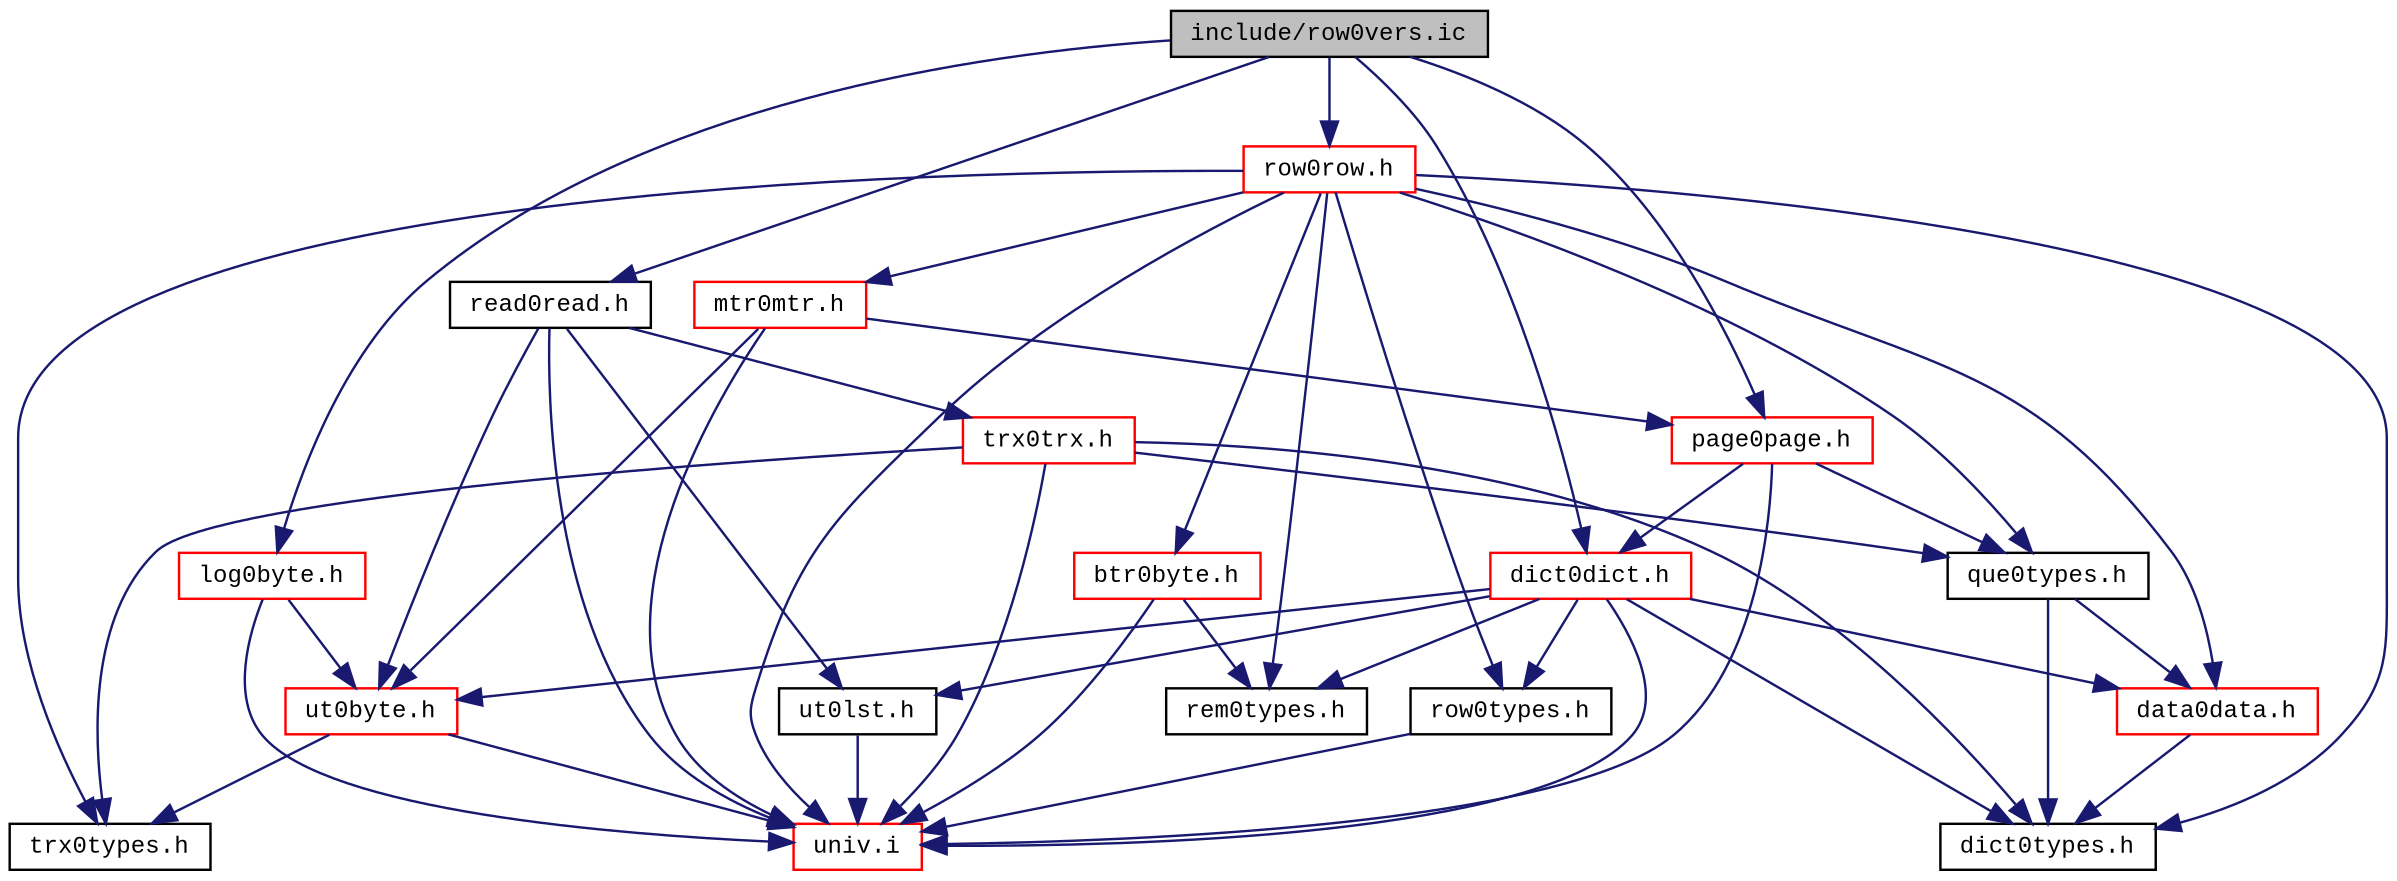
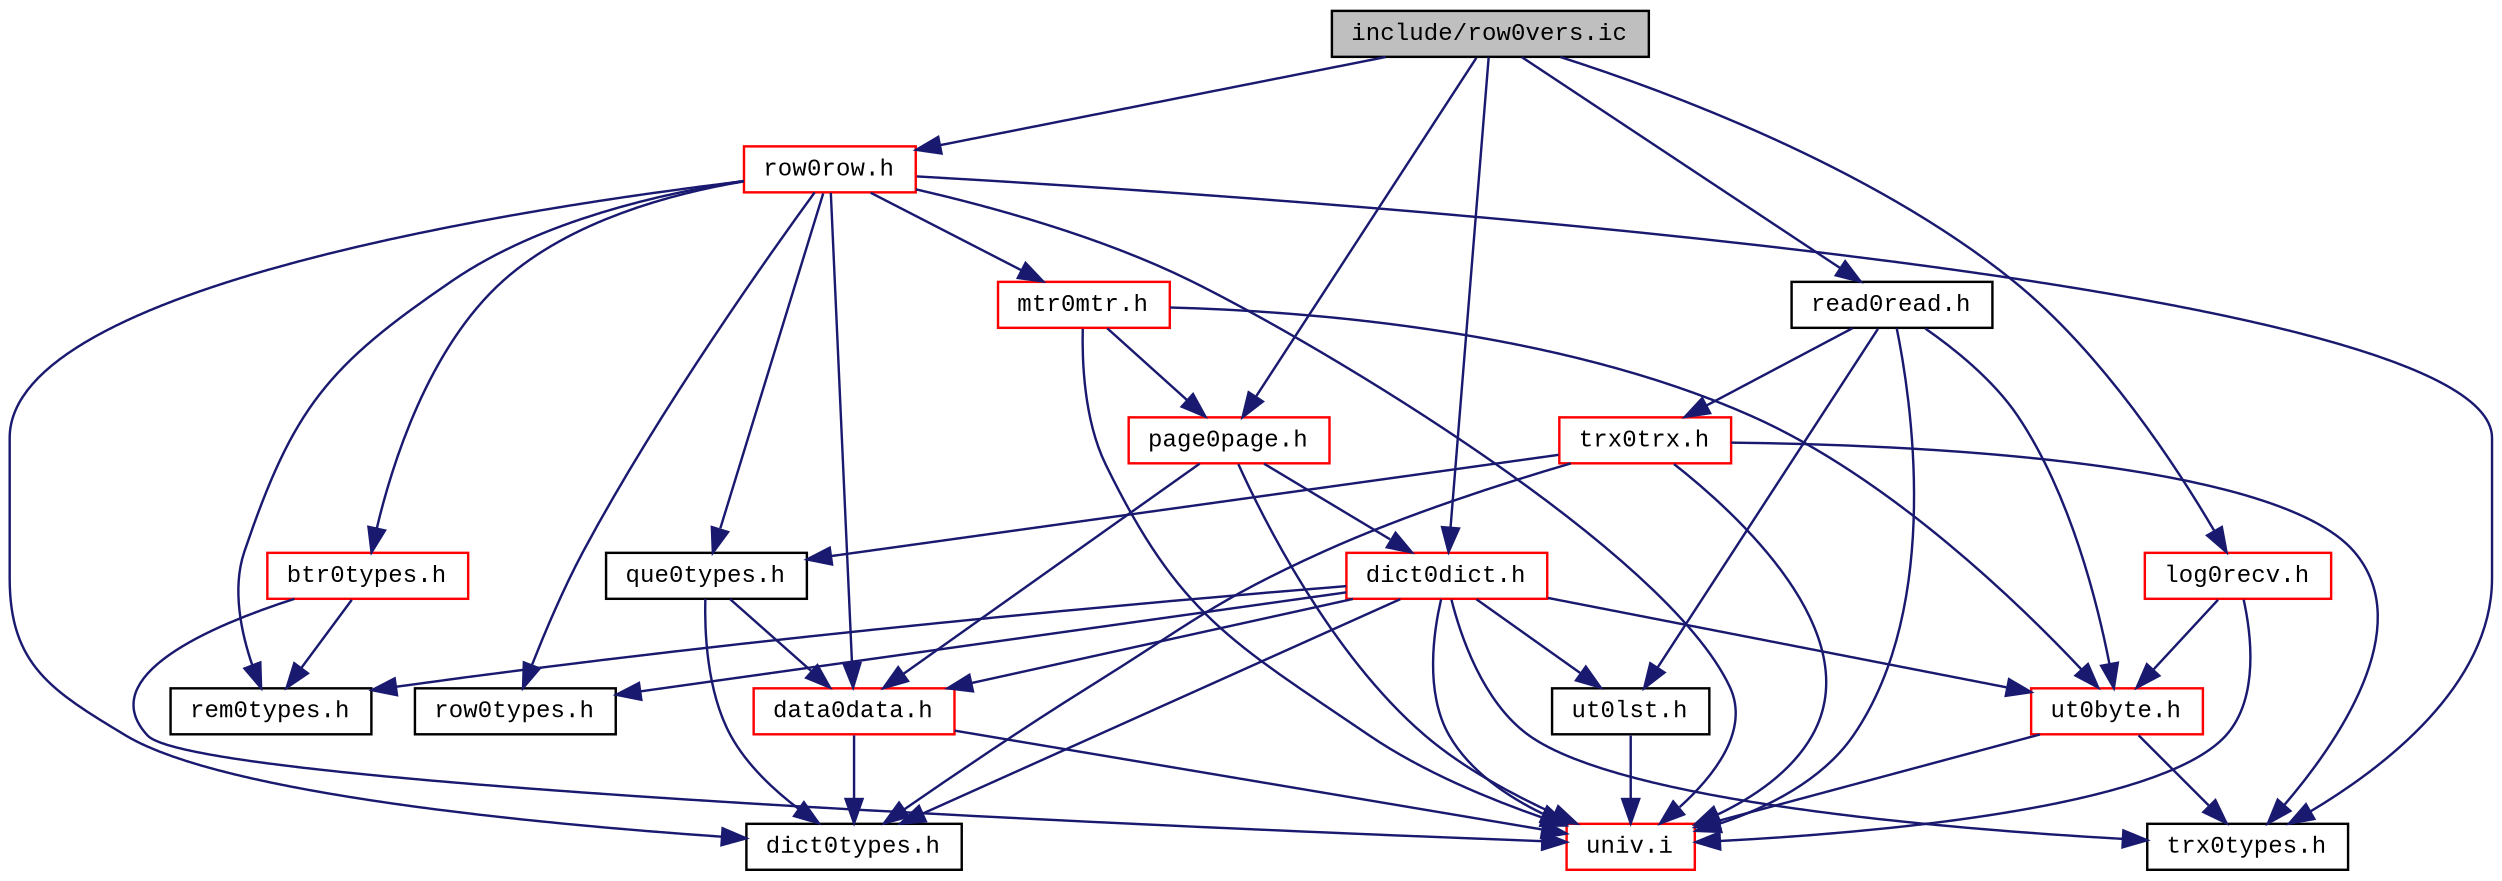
(1899, 503) -> (1052, 569)
(272, 576) -> (2238, 576)
(1167, 576) -> (368, 576)
(1178, 780) -> (1248, 780)
none -> (1667, 785)
